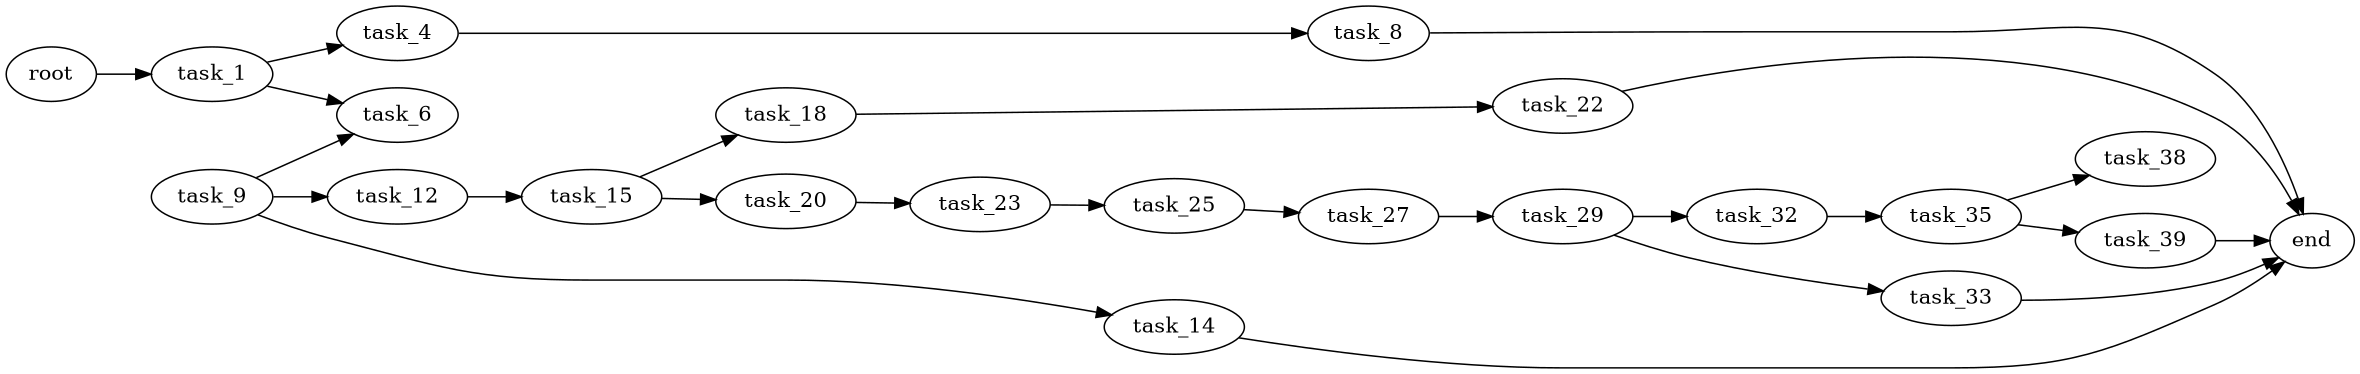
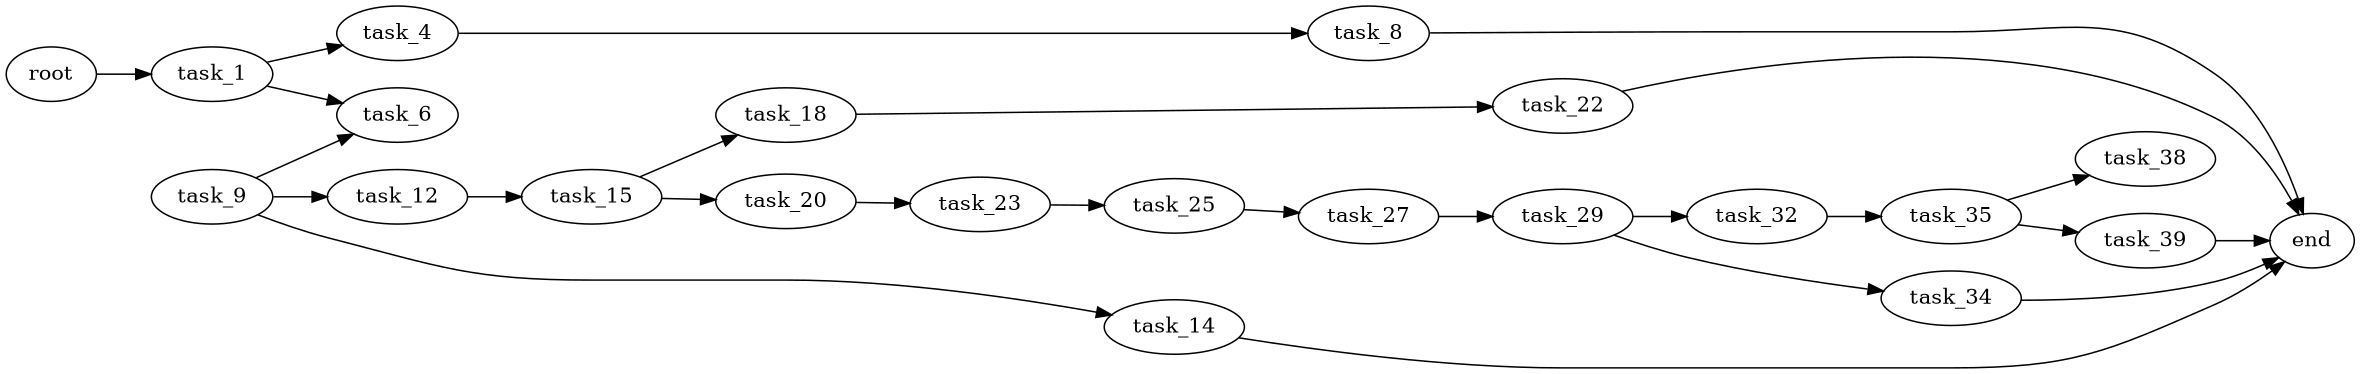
(1951, 298) -> (1951, 298)
